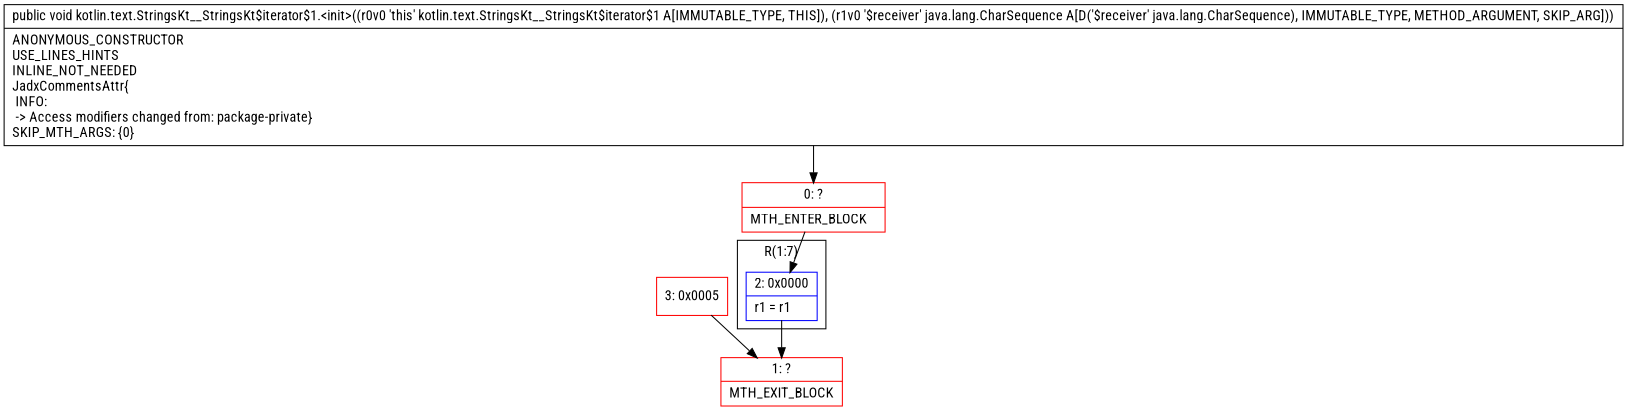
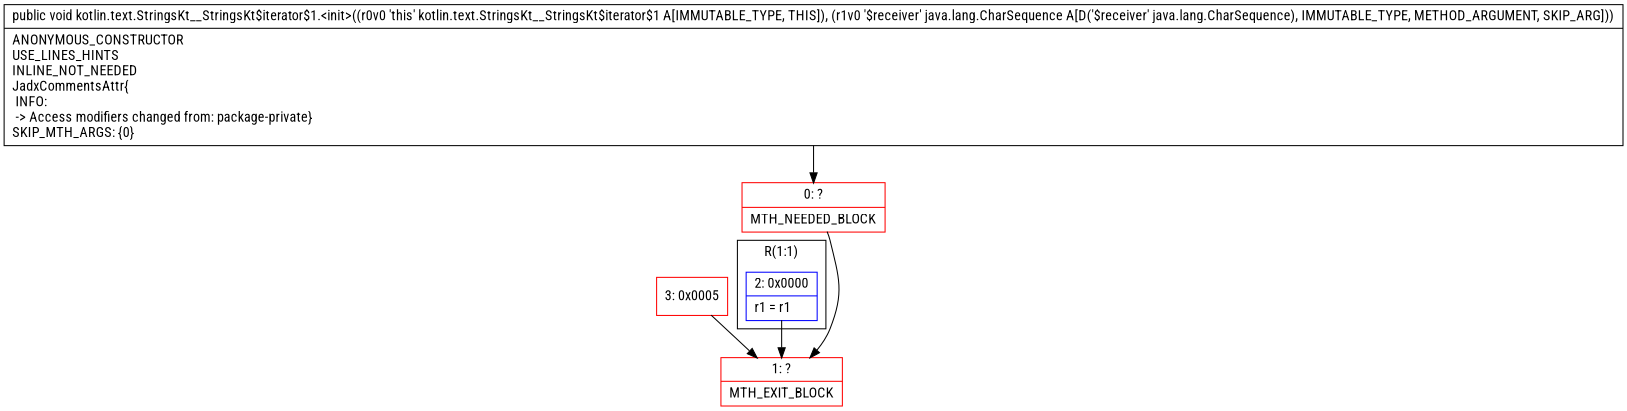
(809, 219) -> (814, 219)
(799, 247) -> (839, 293)
(782, 252) -> (782, 252)
